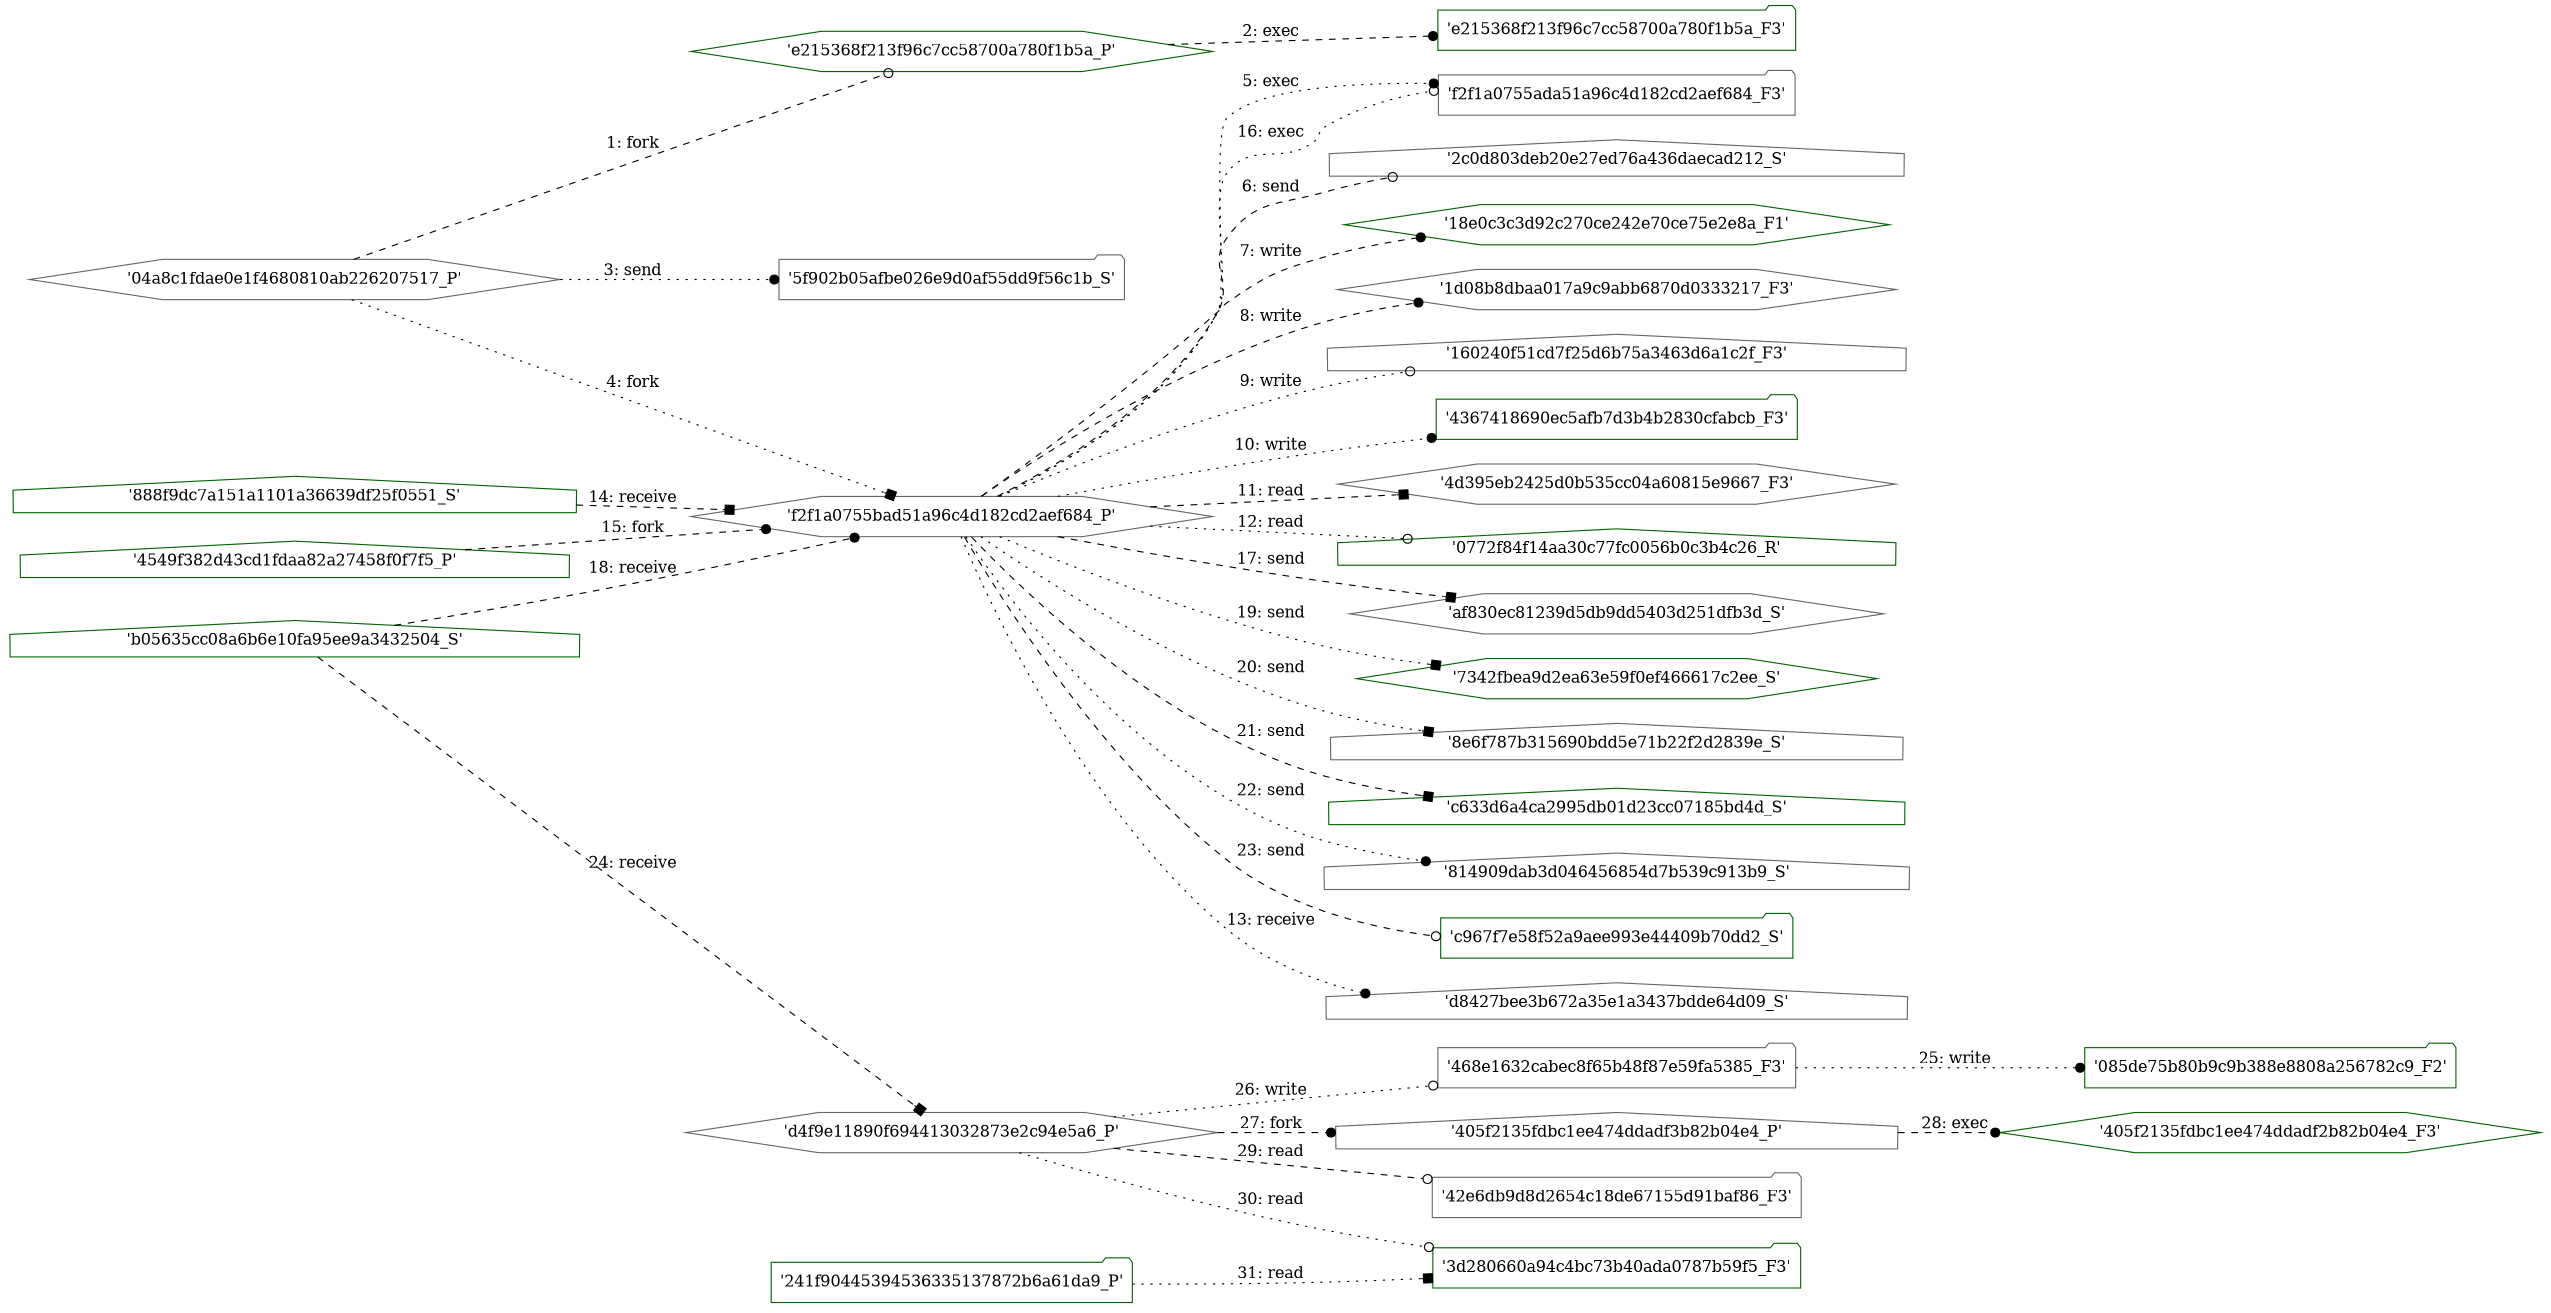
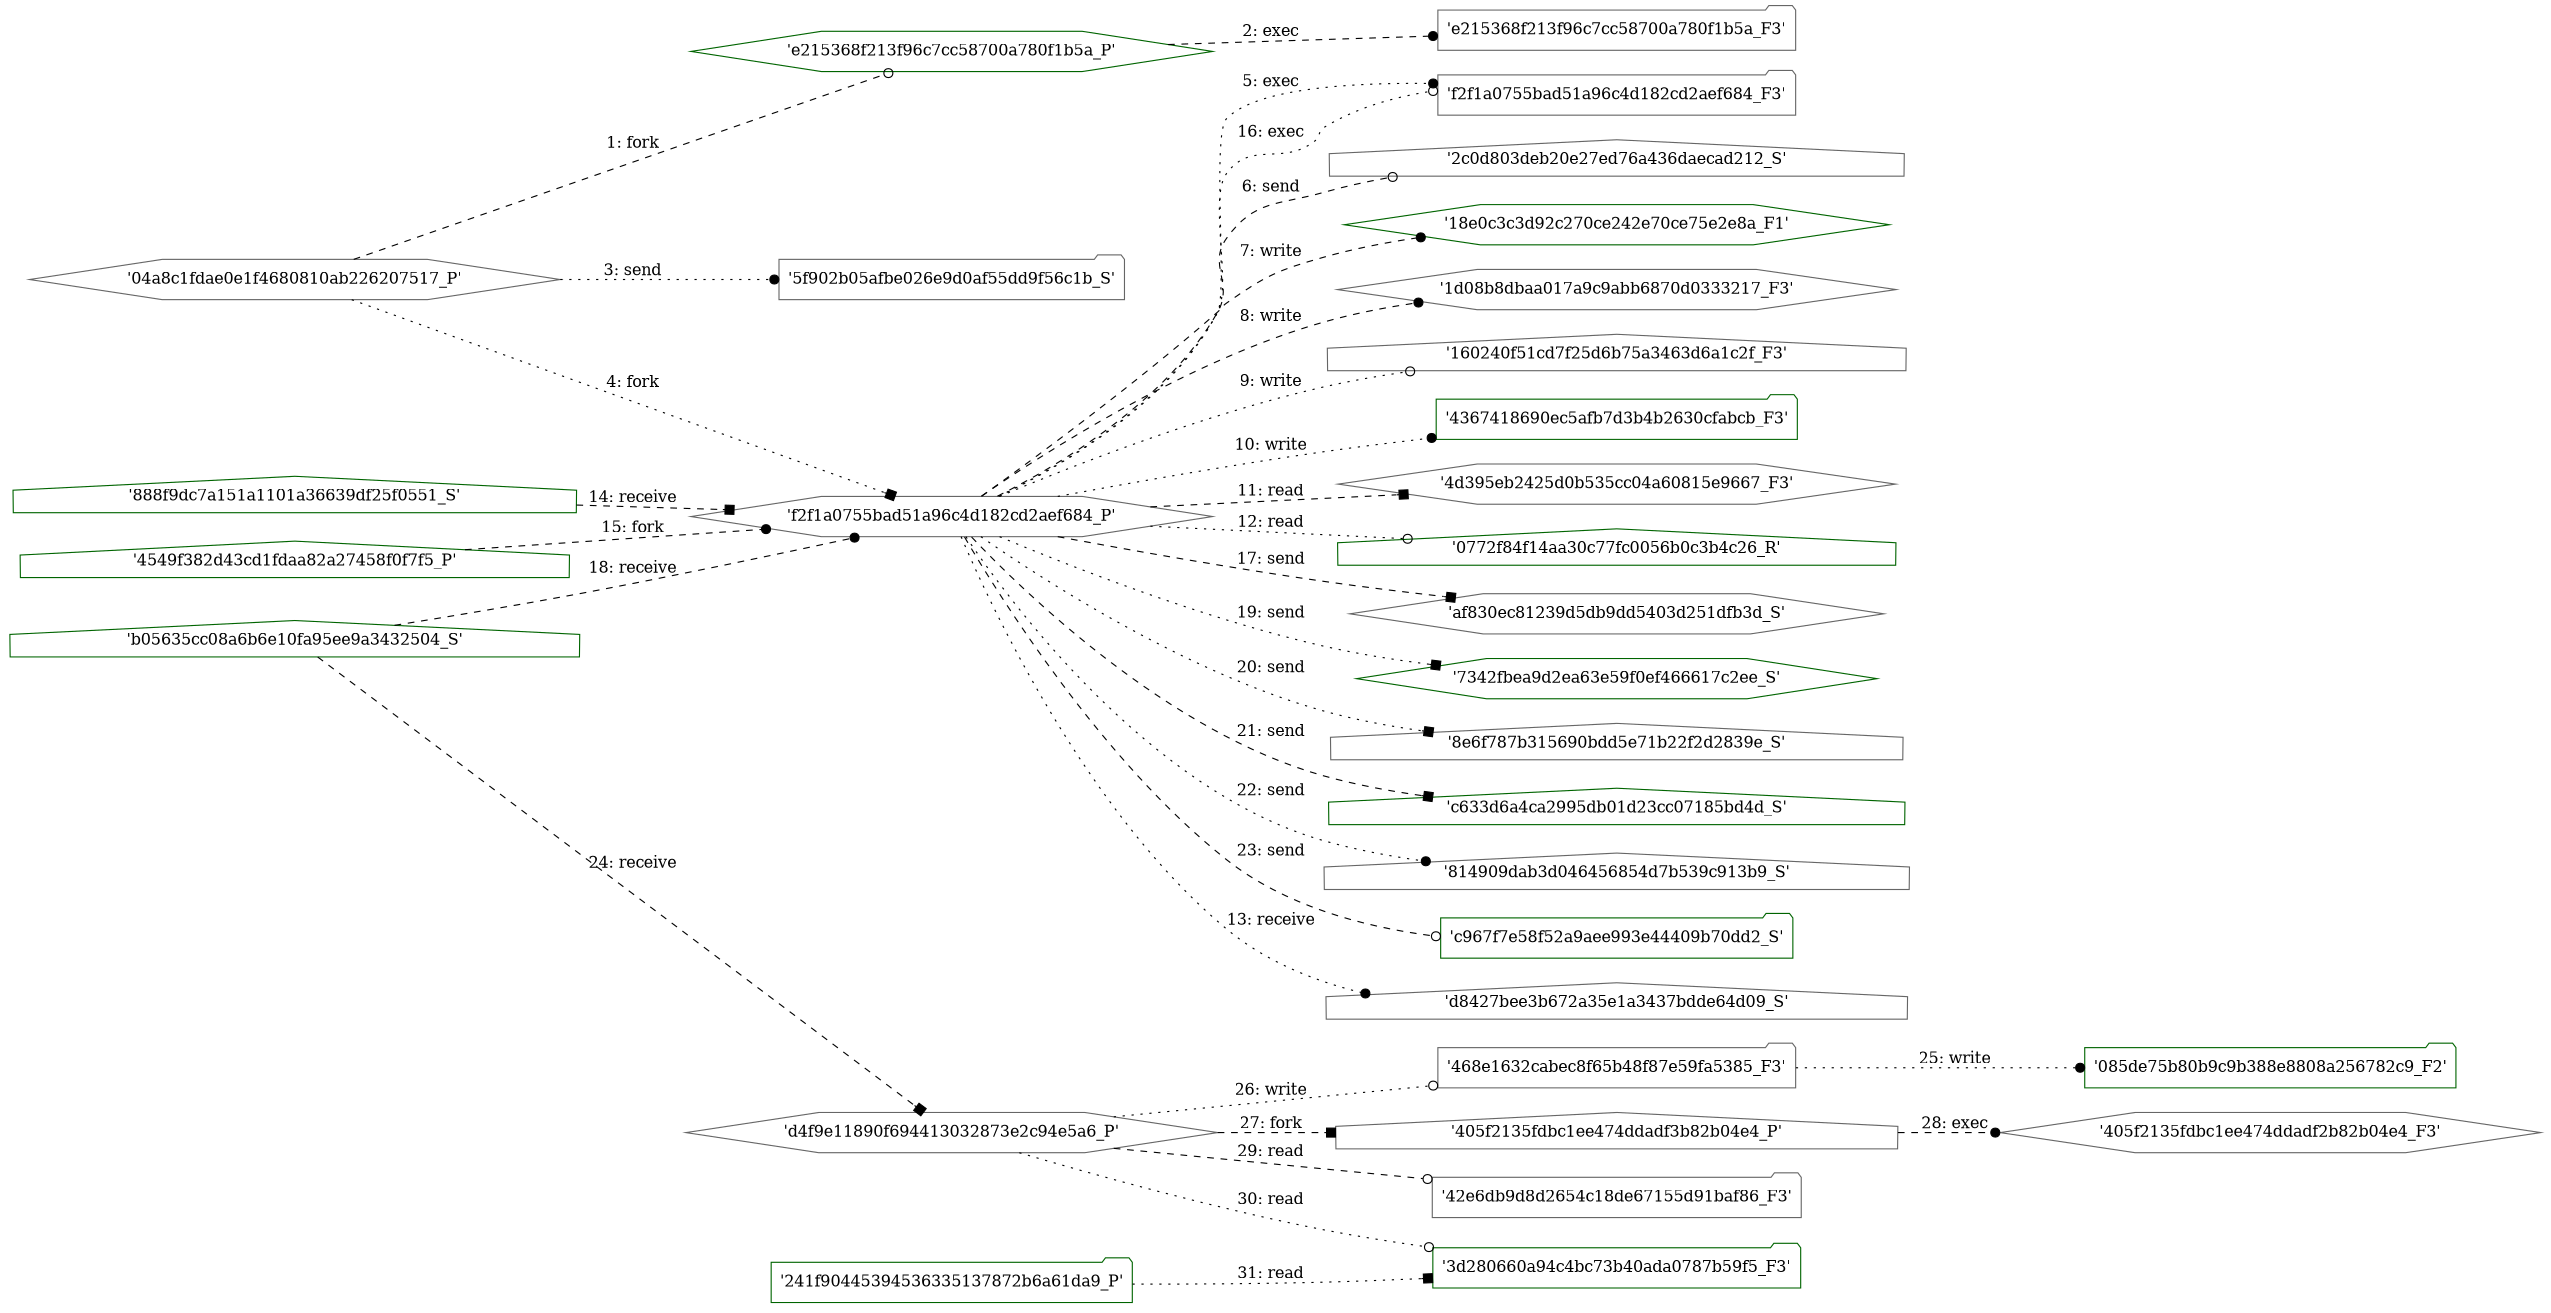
(1617, 30) -> (1617, 30)
(1617, 95) -> (1617, 95)
(1617, 419) -> (1617, 419)
(1272, 1133) -> (1271, 1133)
(2270, 1133) -> (2270, 1133)
